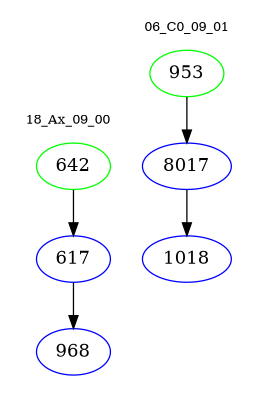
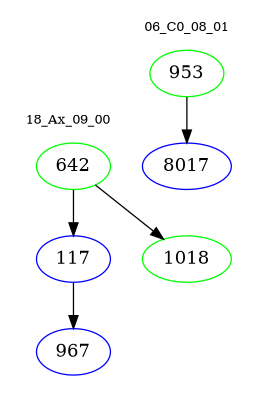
(187, 28) -> (187, 28)
(187, 206) -> (113, 199)
(73, 259) -> (73, 259)
(187, 259) -> (187, 259)
(73, 352) -> (73, 352)
